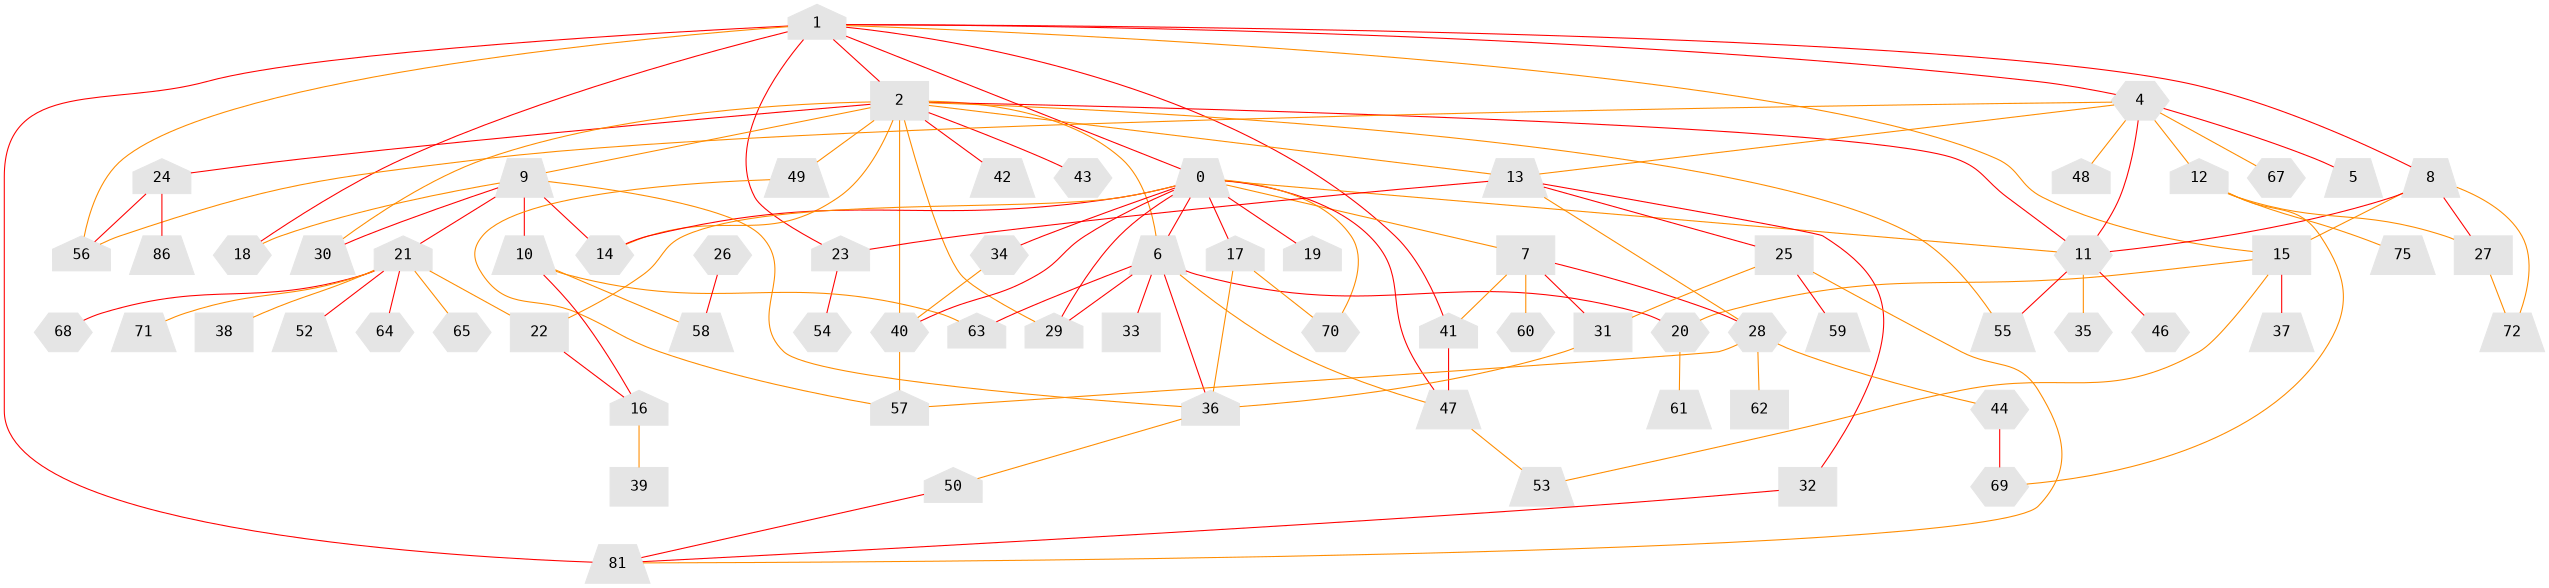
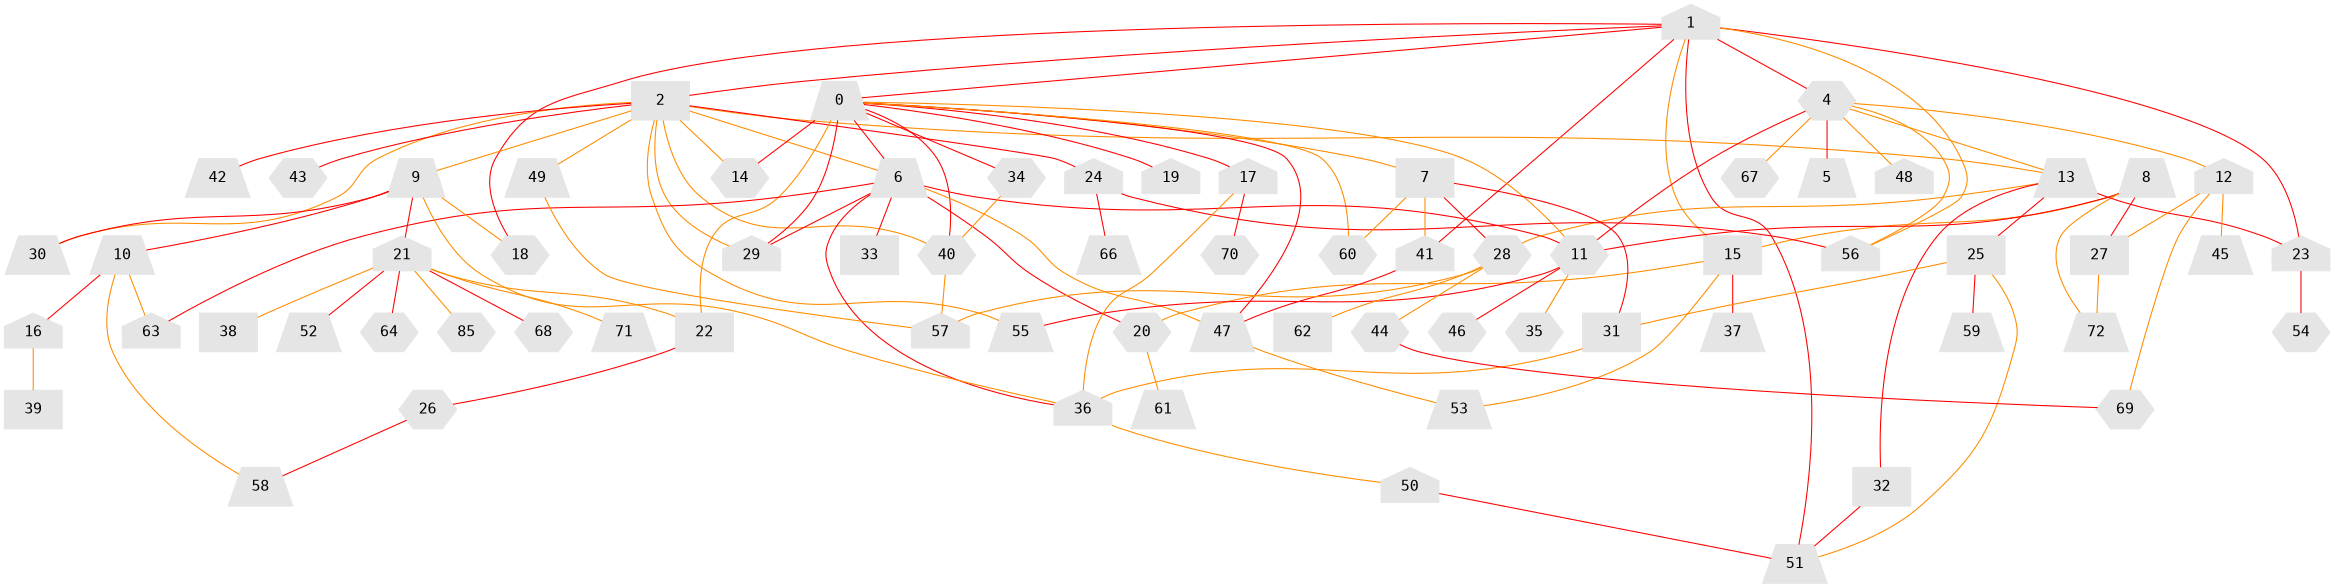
(1637, 39) -> none
(1512, 120) -> (1259, 207)
(566, 218) -> none
(1338, 221) -> (1136, 124)
(162, 255) -> (1109, 255)
(2403, 255) -> (2221, 255)
(1289, 299) -> (1237, 225)
(462, 332) -> (466, 332)
(594, 375) -> (565, 381)
(618, 564) -> (1795, 564)
